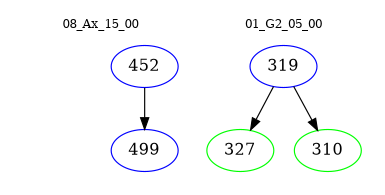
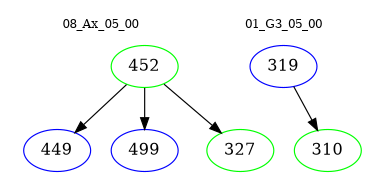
(101, 25) -> (101, 25)
(284, 25) -> (284, 25)
(145, 66) -> (145, 66)
(265, 103) -> (180, 98)
none -> (57, 150)
